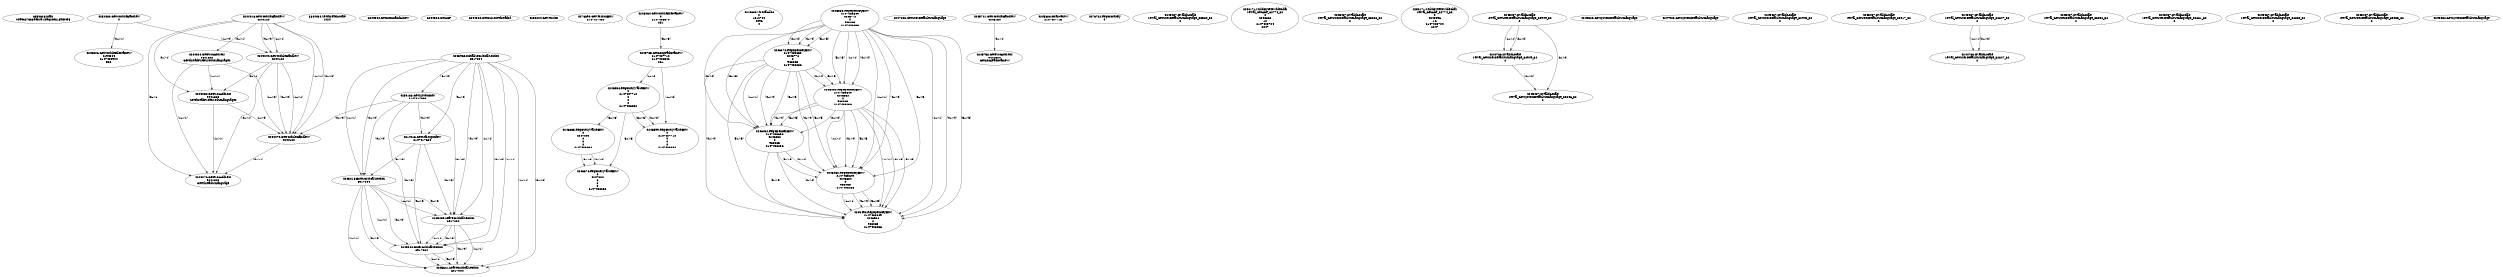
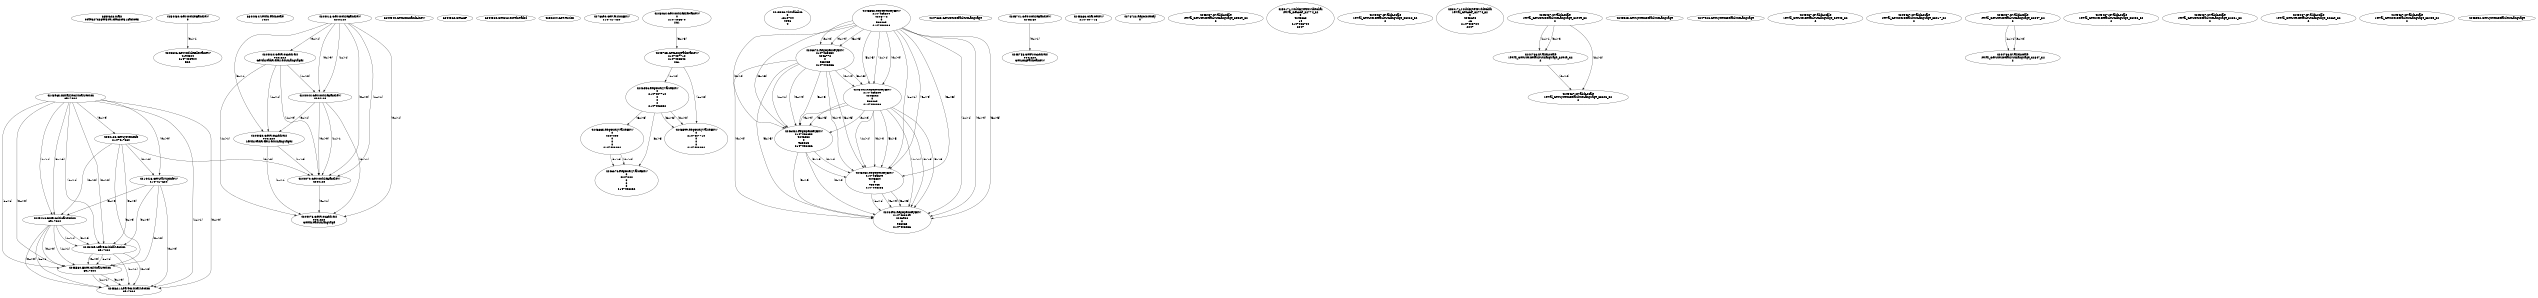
(202, 37) -> (300, 78)
none -> (167, 239)
